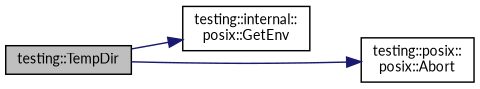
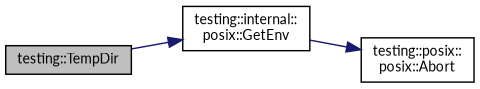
(239, 63) -> (328, 44)
